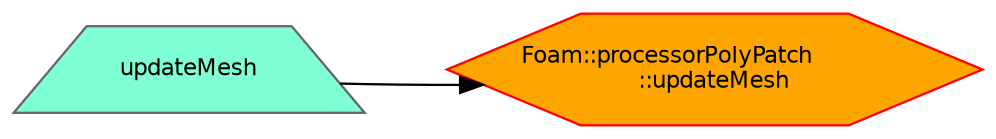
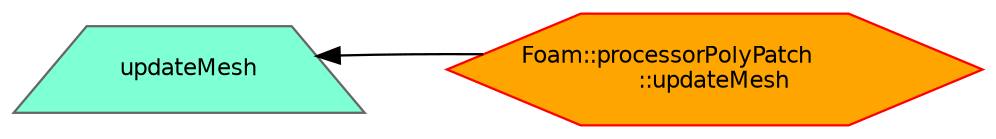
(400, 85) -> (411, 54)
